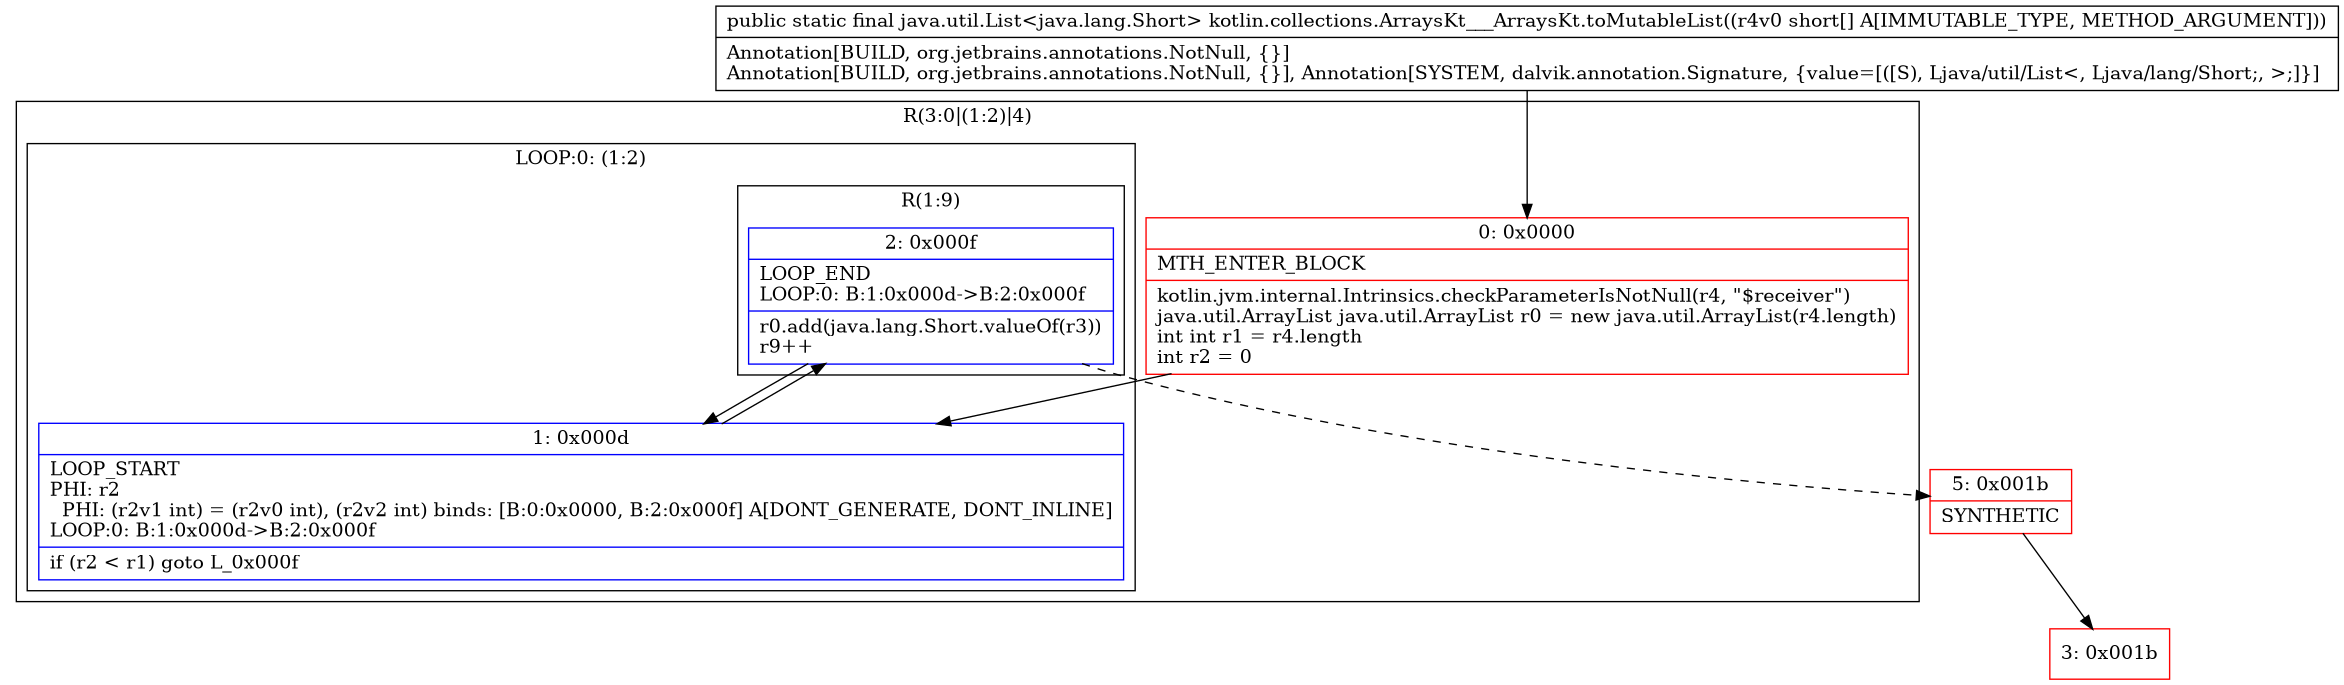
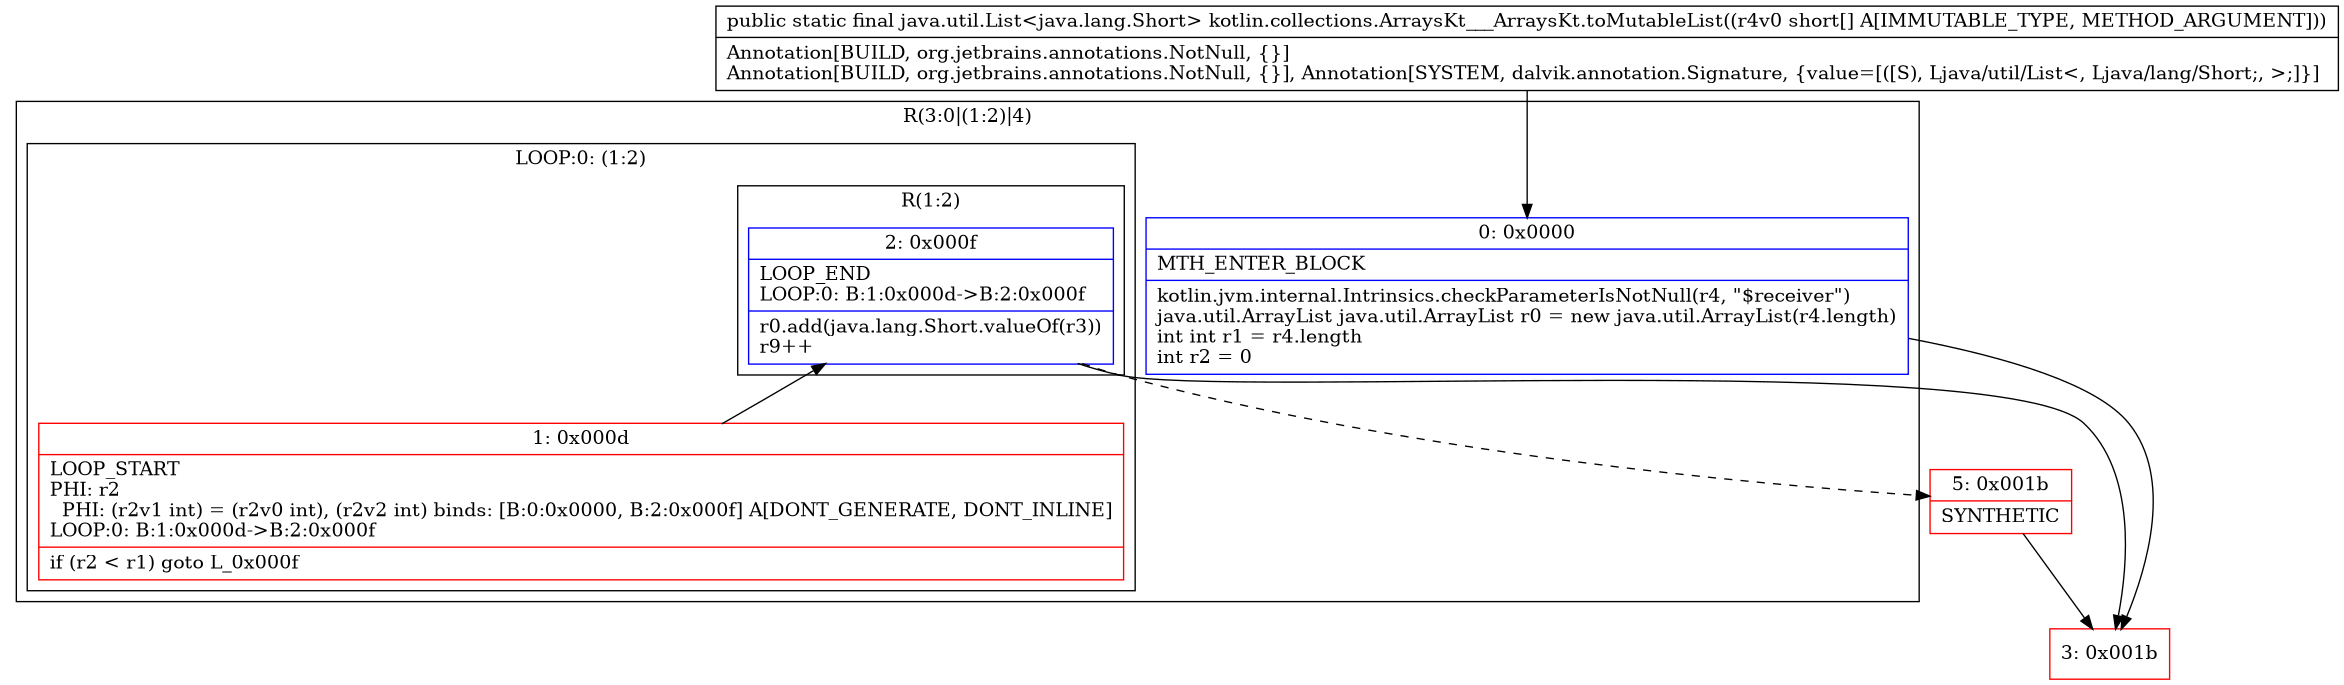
(931, 201) -> (931, 201)
(1527, 296) -> (1527, 296)
(762, 390) -> (1684, 381)
(1061, 397) -> (2115, 410)
(581, 502) -> (581, 502)
